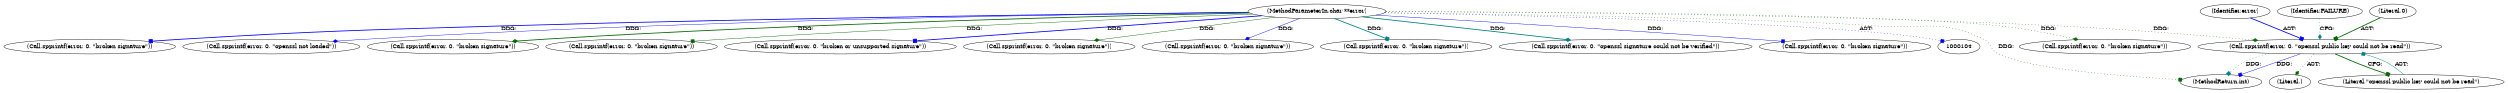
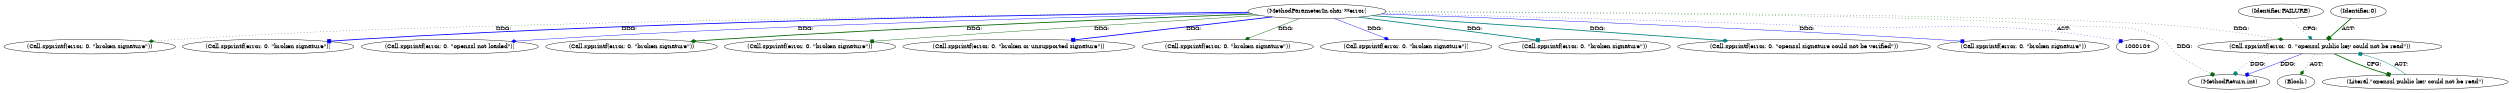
(2235, 11) -> none
(2393, 11) -> (2358, 11)
(2290, 82) -> (2296, 82)
